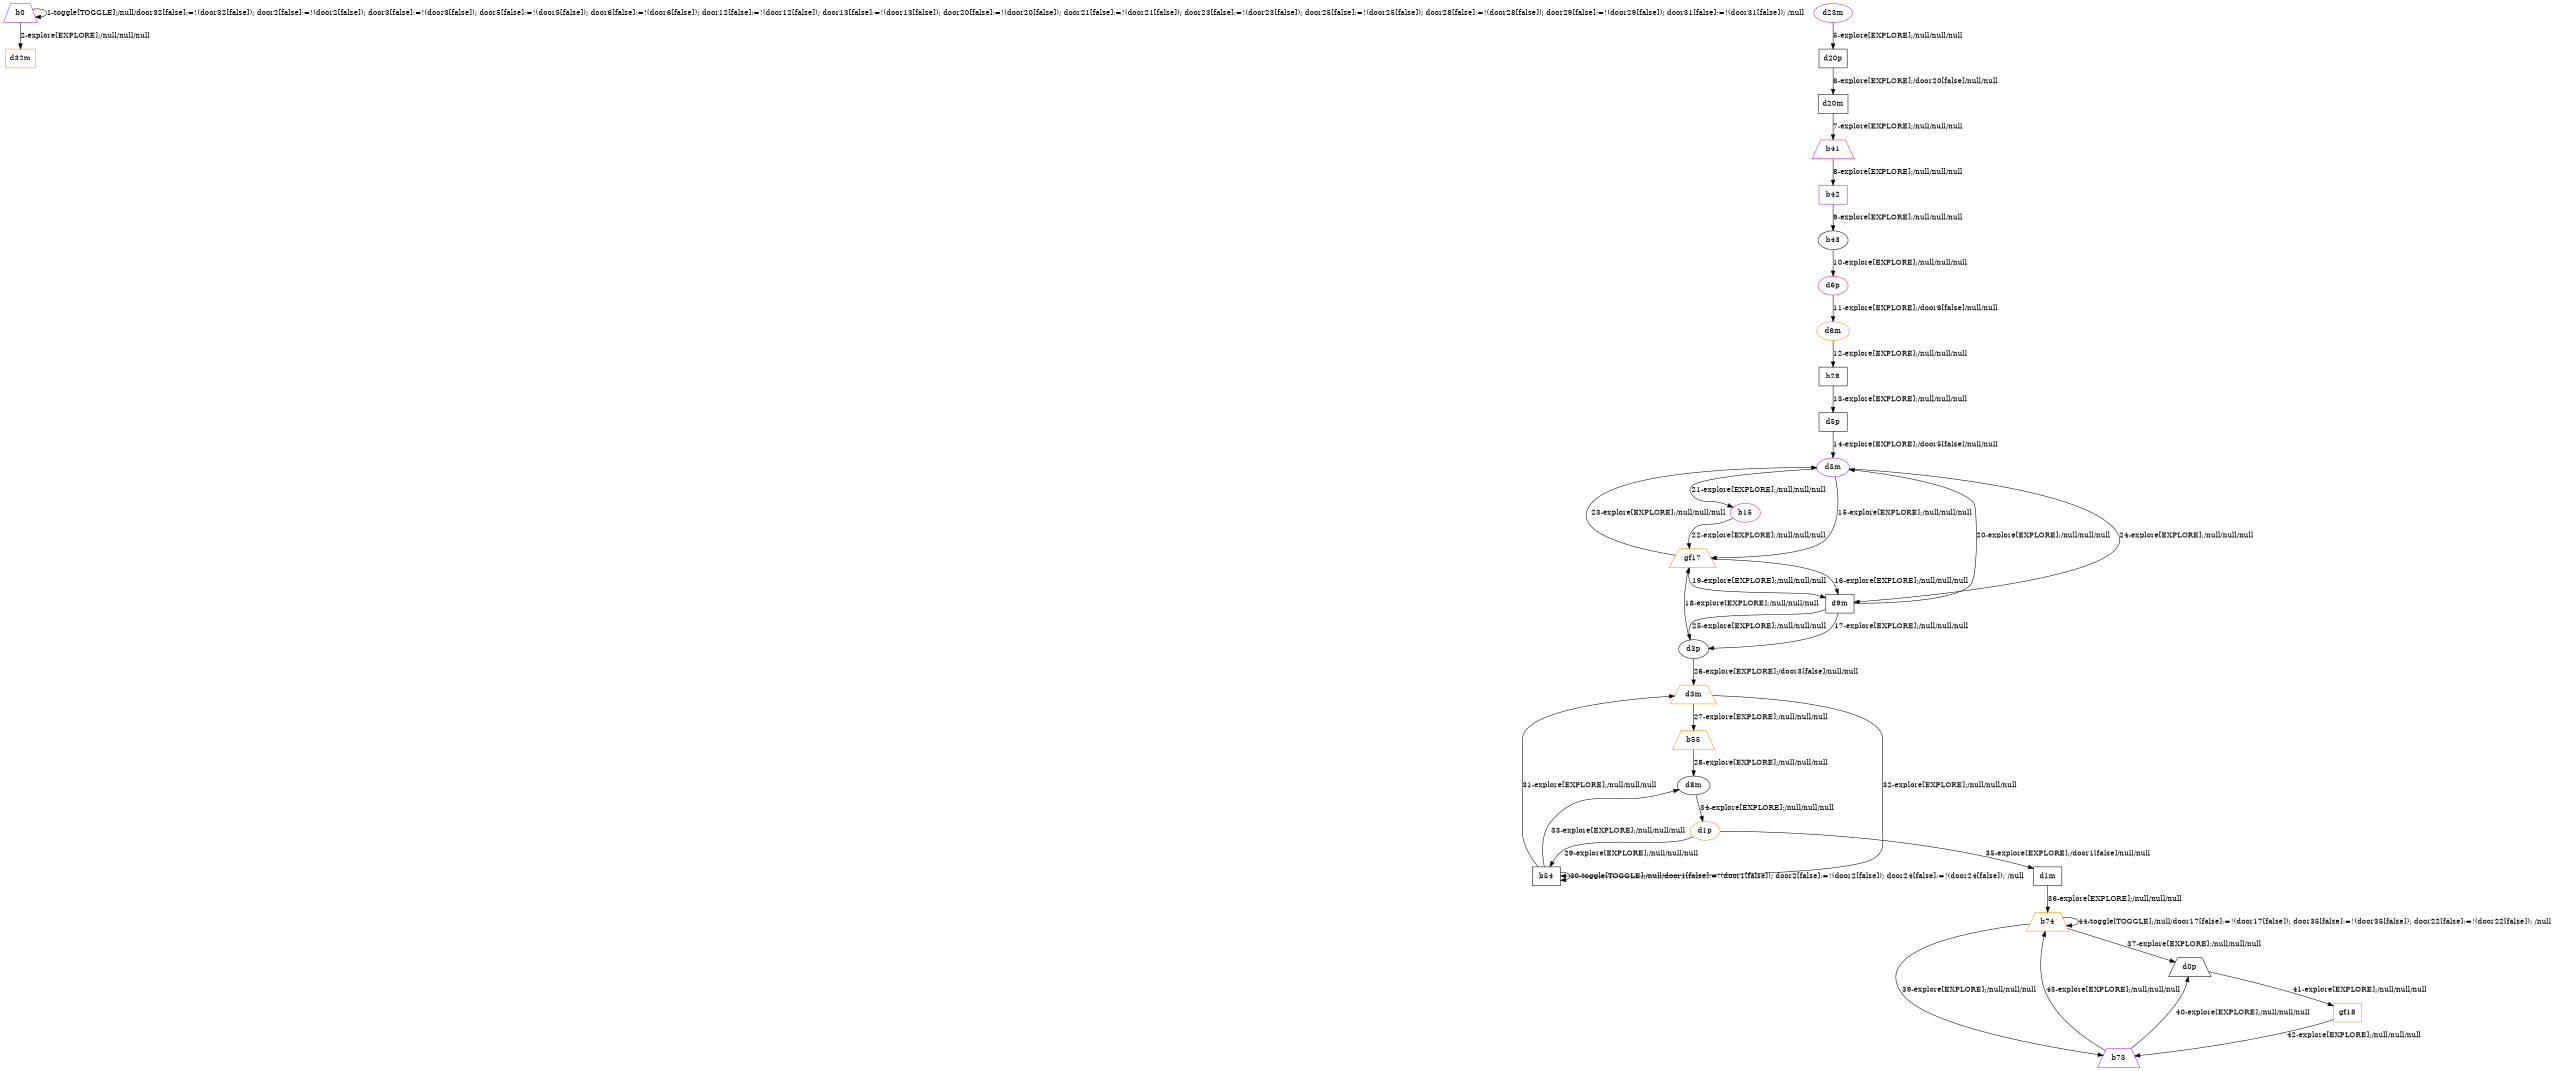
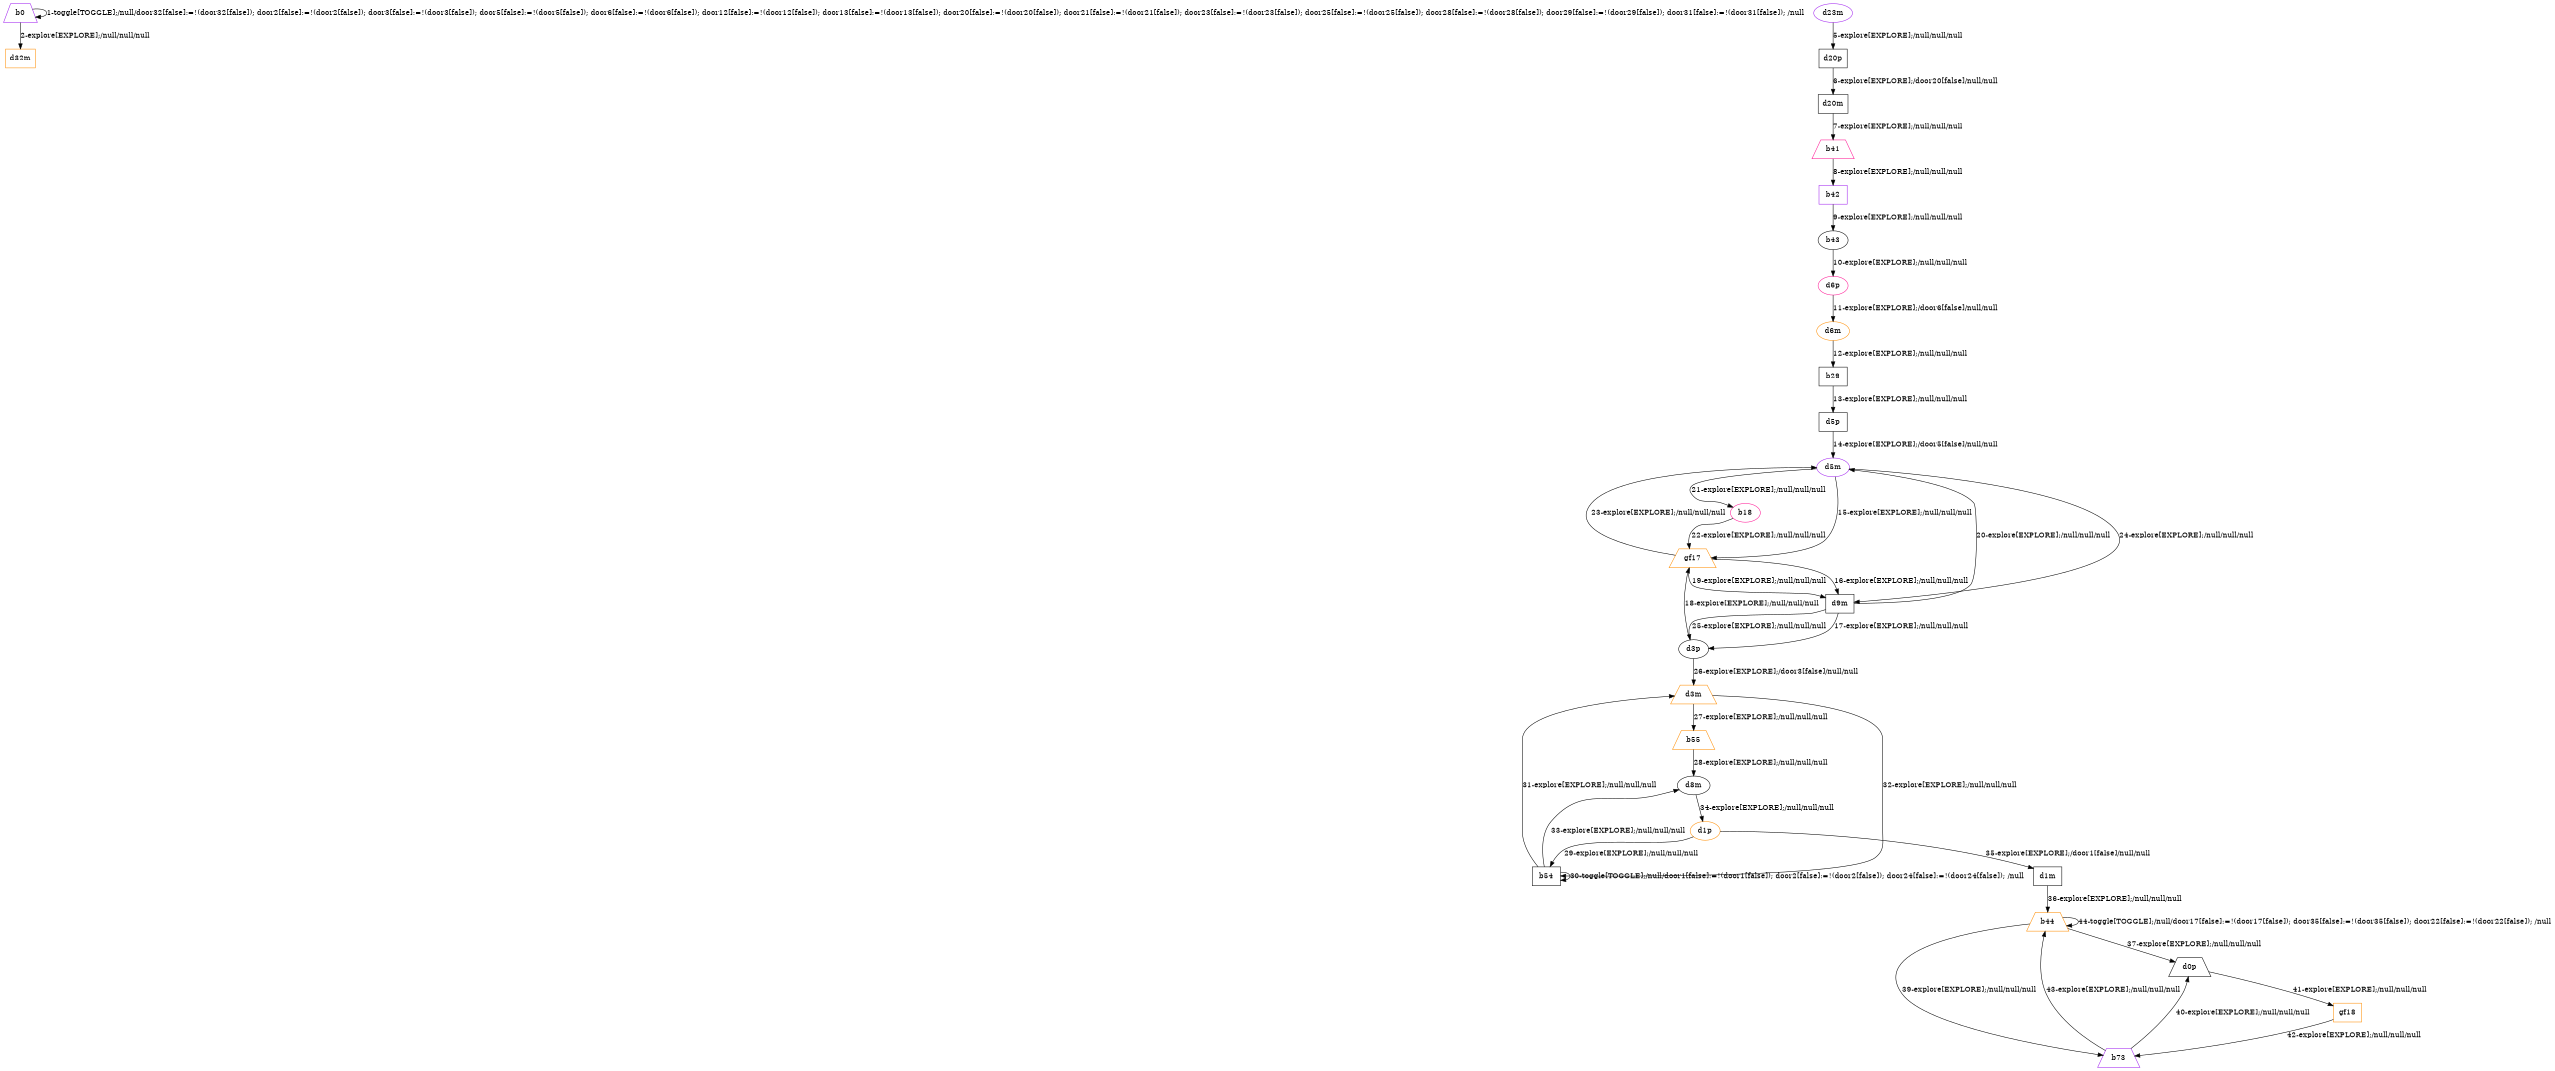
(1745, 513) -> (1745, 513)
(2048, 922) -> (2048, 922)
